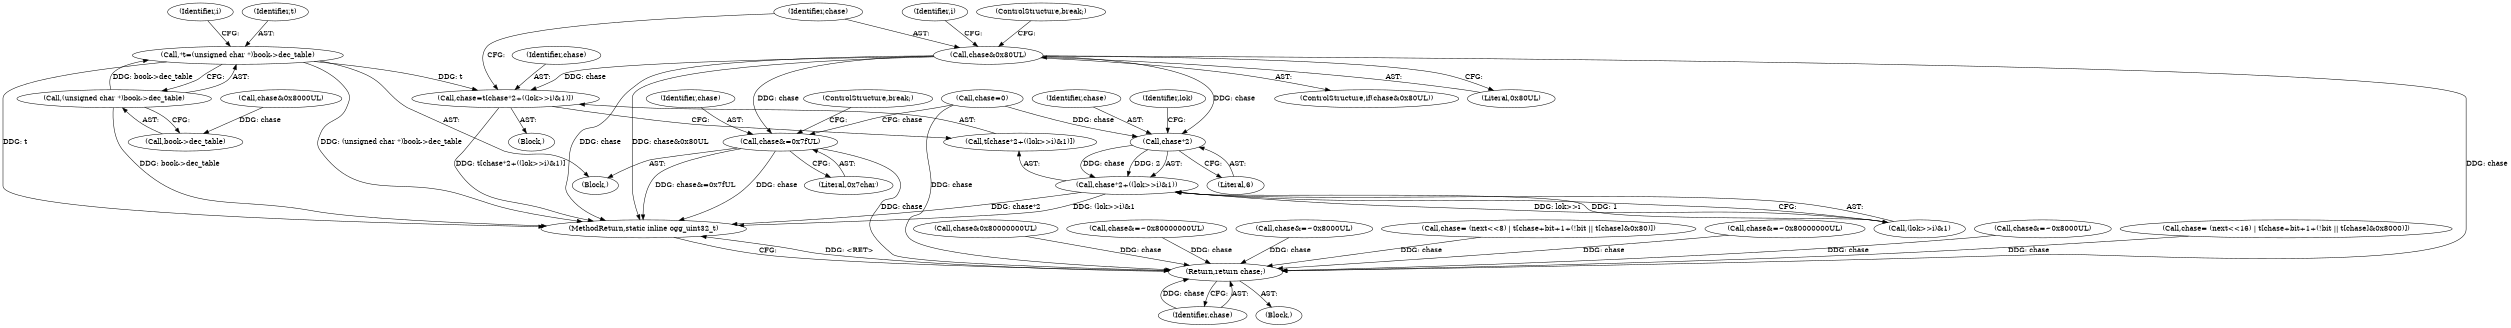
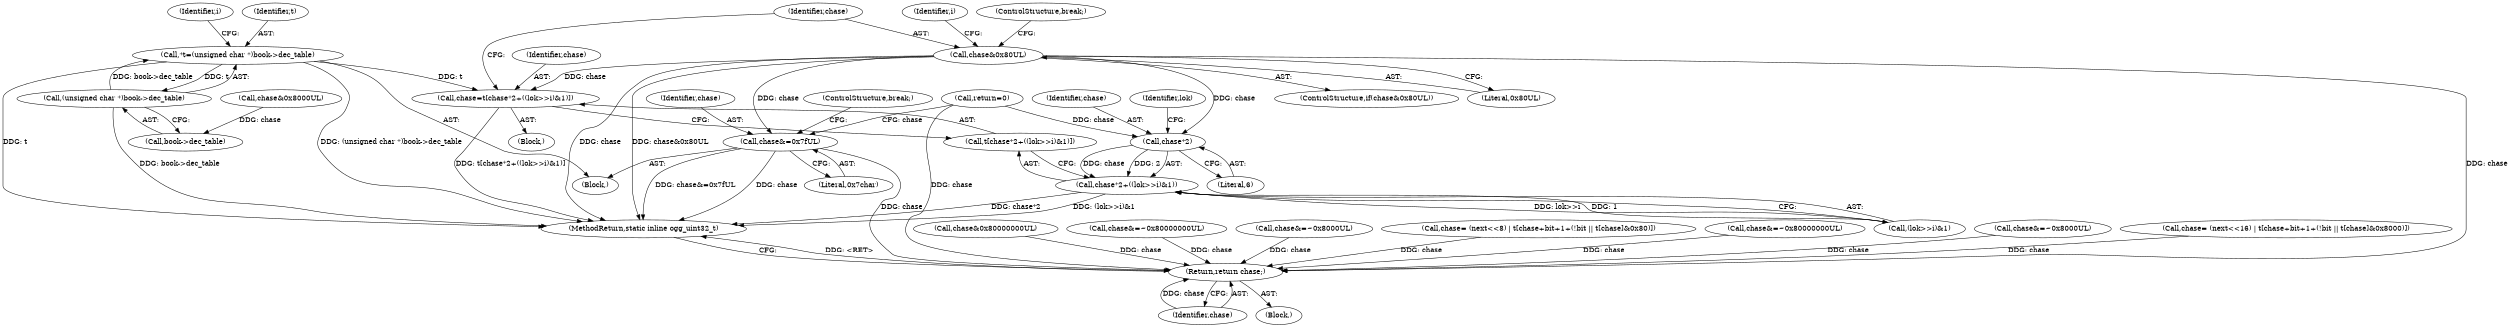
(217, 77) -> (217, 77)
(982, 99) -> (982, 99)
none -> (1056, 167)
